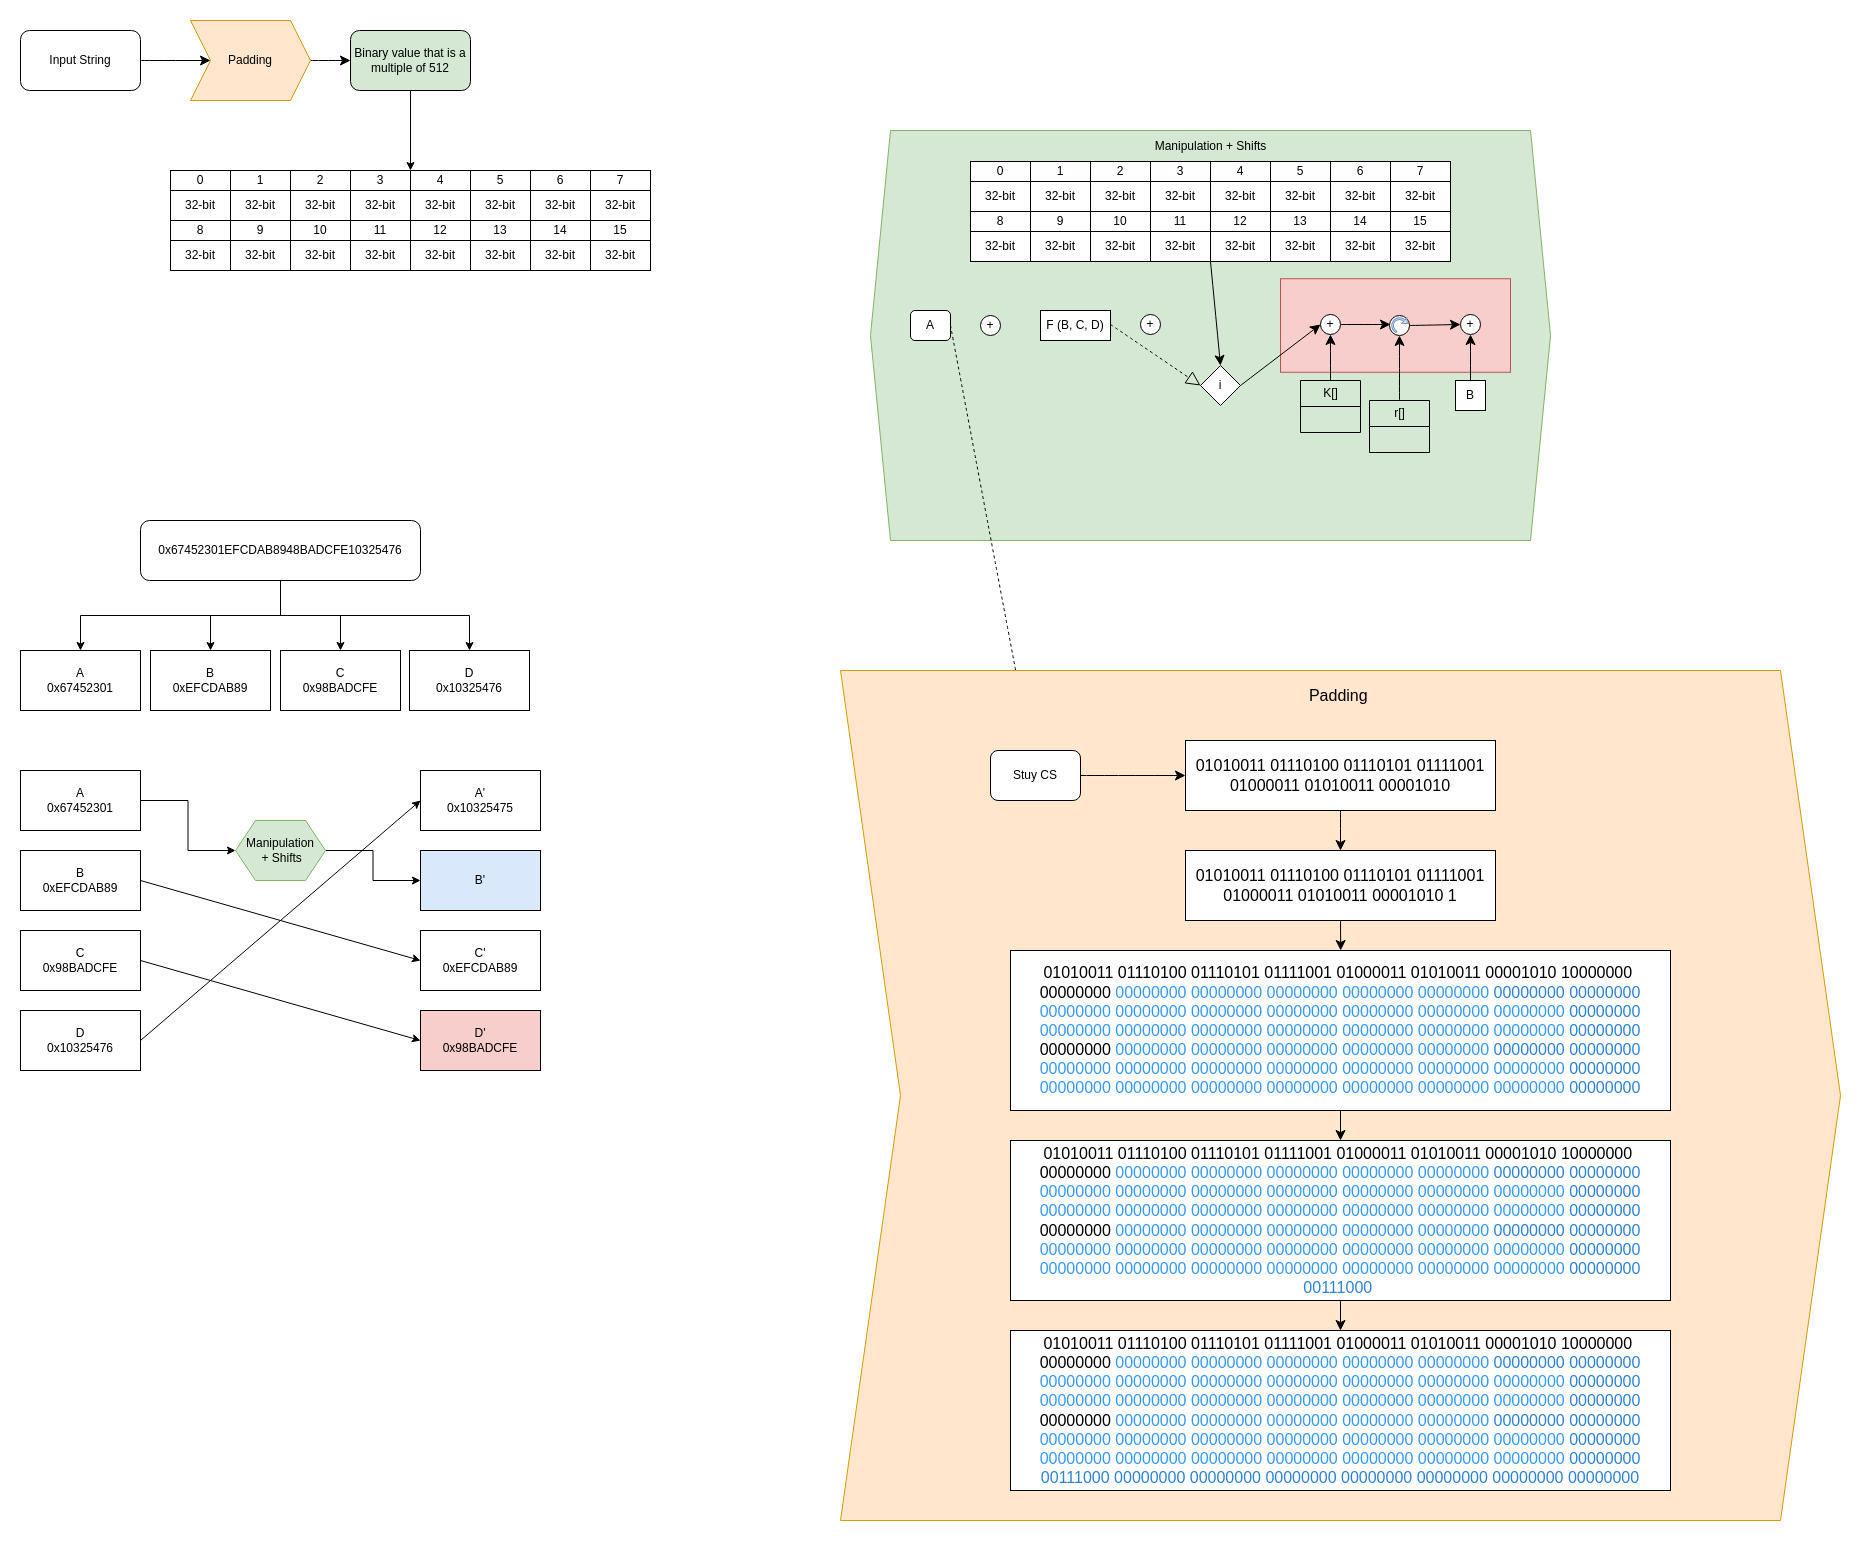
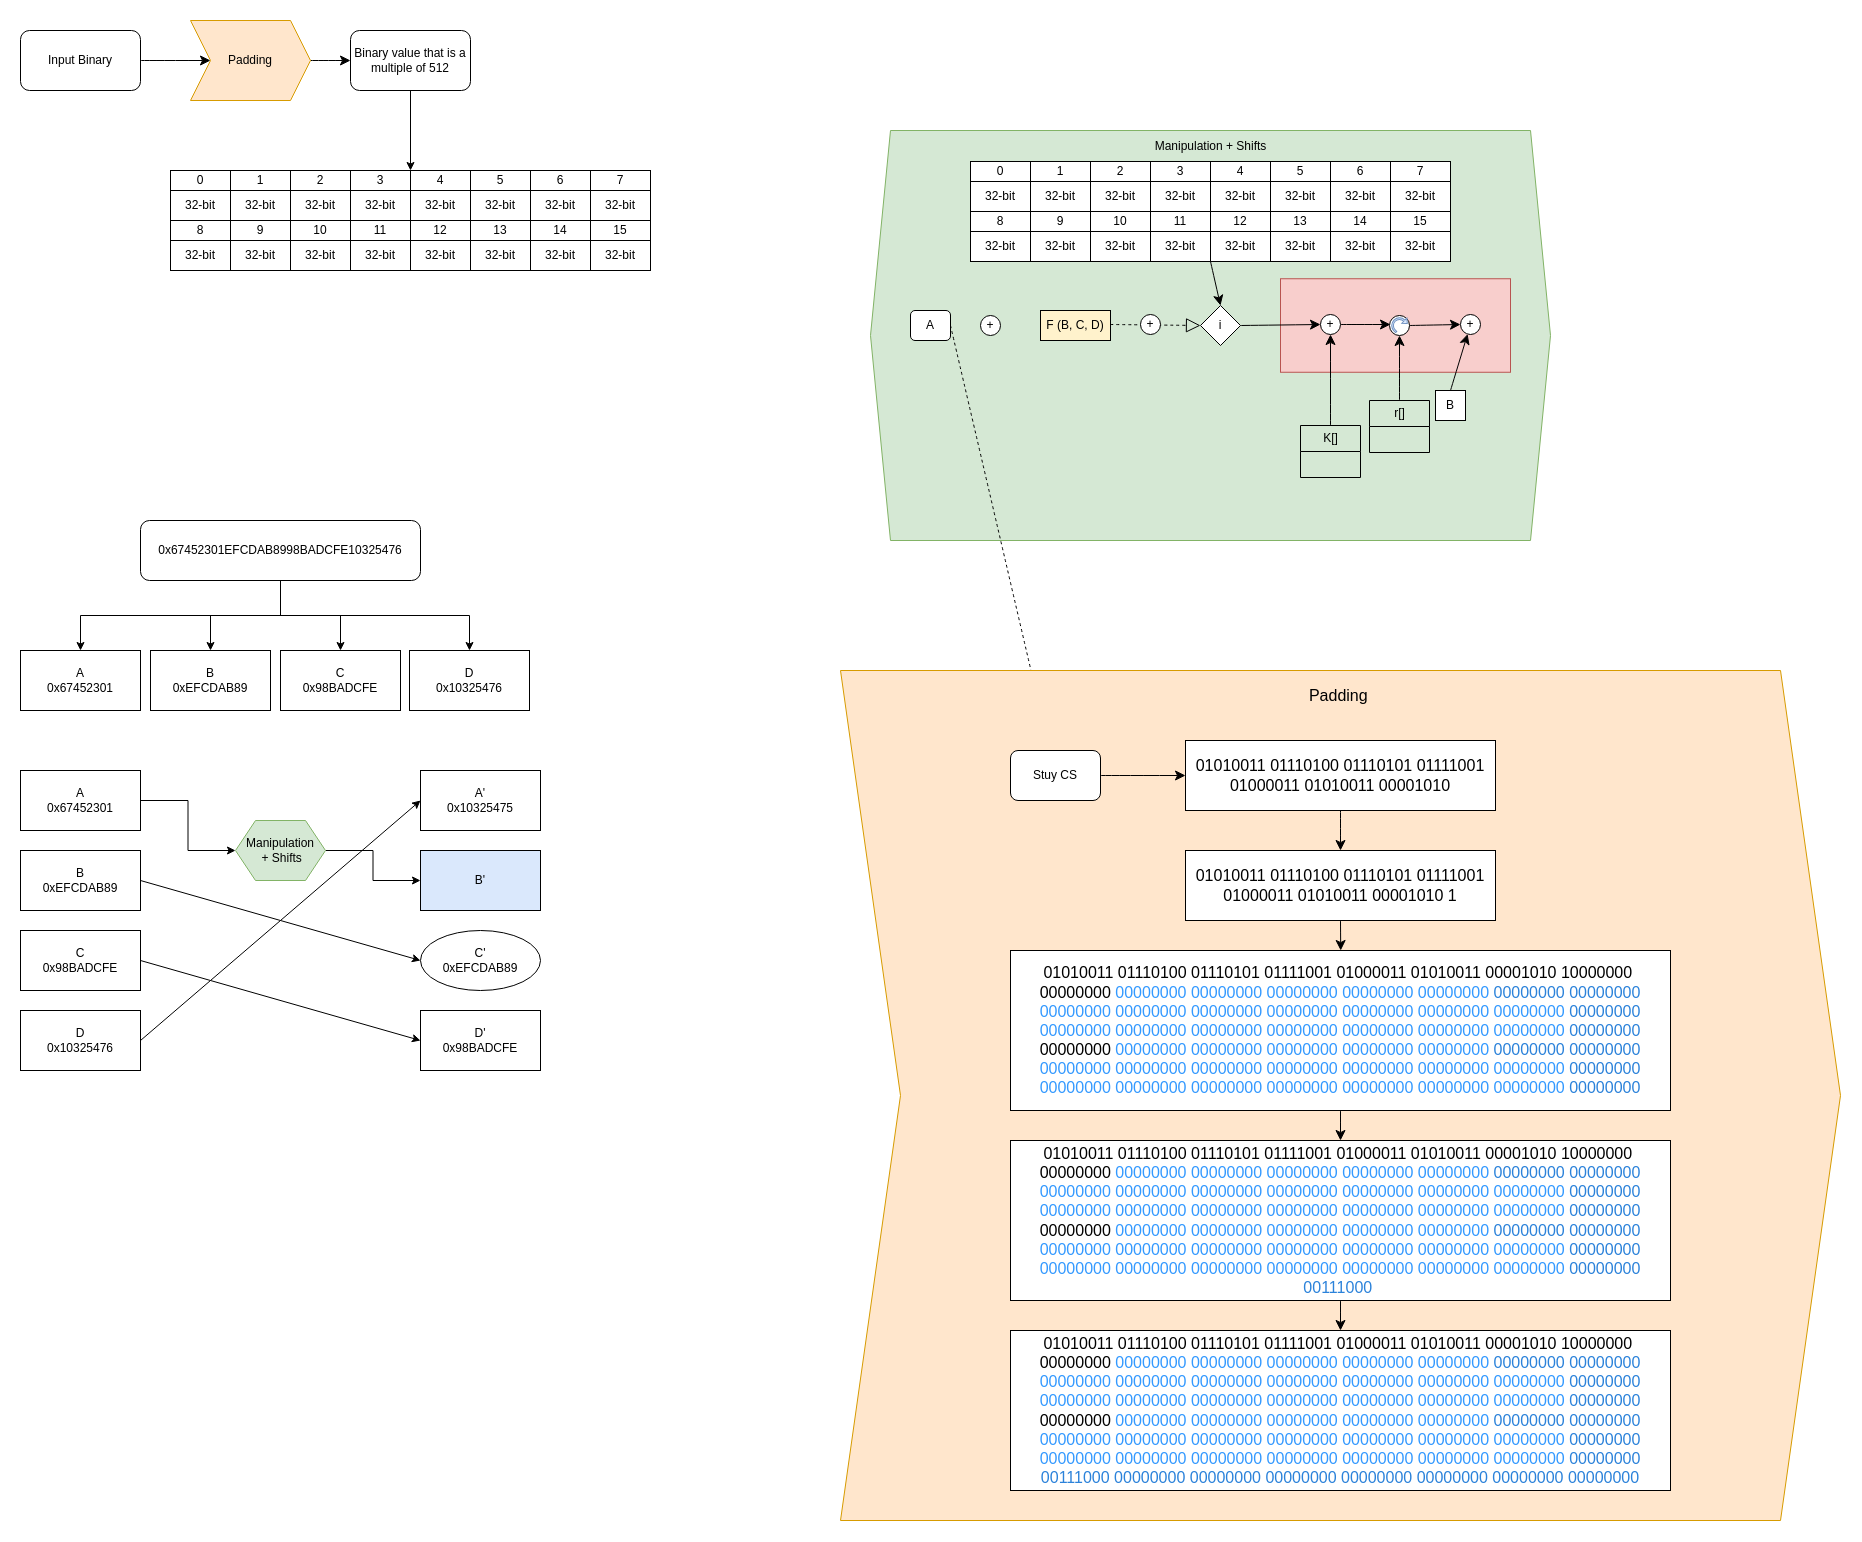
(81, 61) -> (81, 61)
(411, 61) -> (411, 61)
(1076, 326) -> (1076, 326)
(1221, 386) -> (1221, 326)
(1471, 396) -> (1451, 406)
(1331, 407) -> (1331, 452)
(281, 551) -> (281, 551)
(1036, 776) -> (1056, 776)
(481, 961) -> (481, 961)
(481, 1041) -> (481, 1041)
